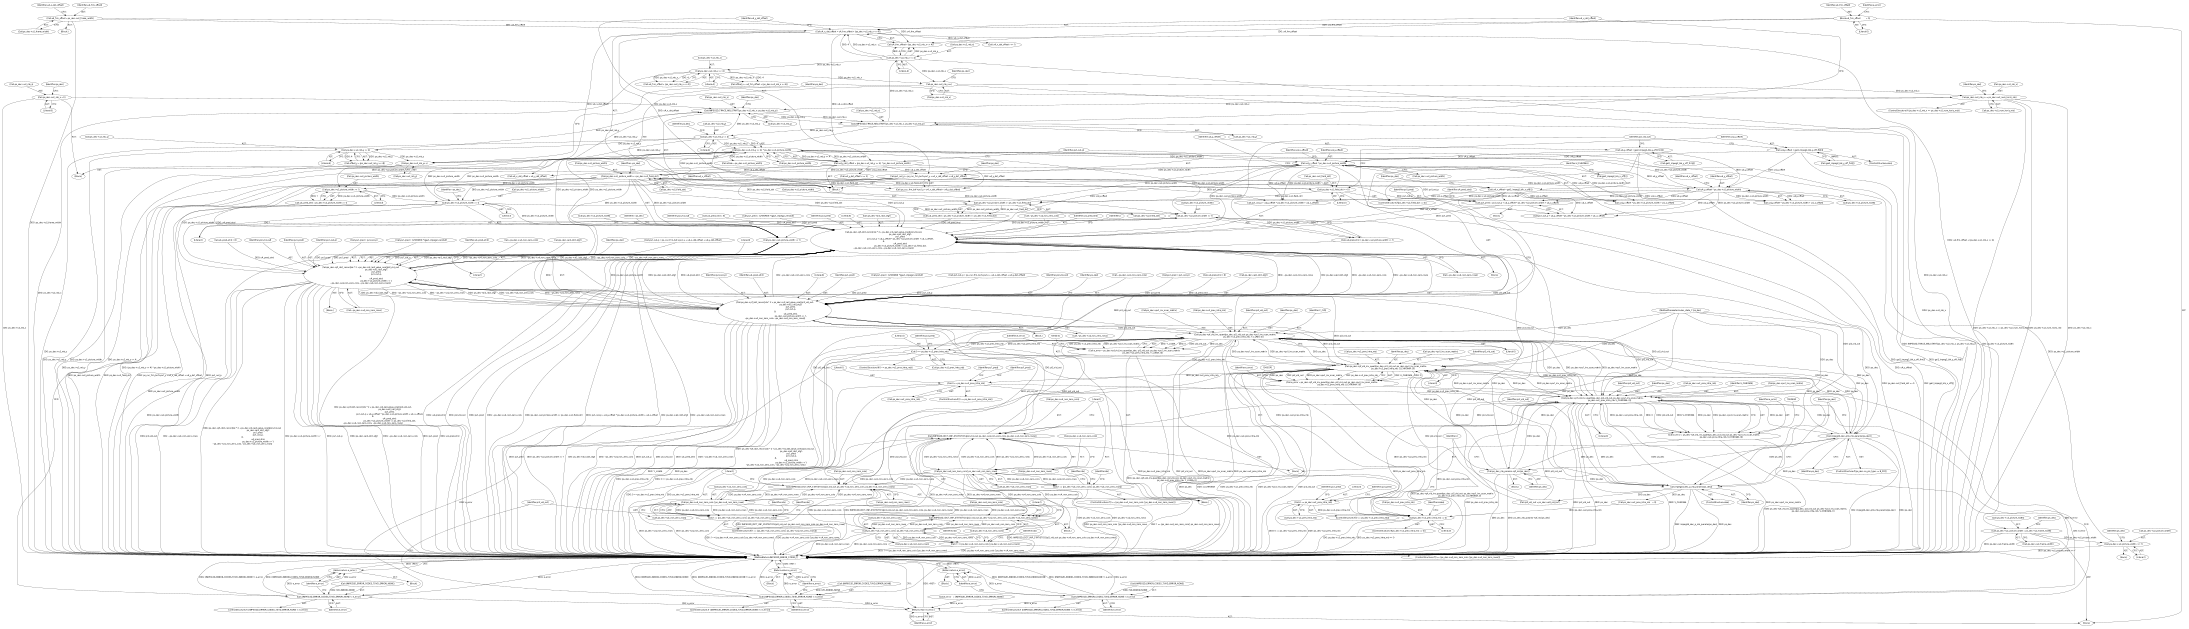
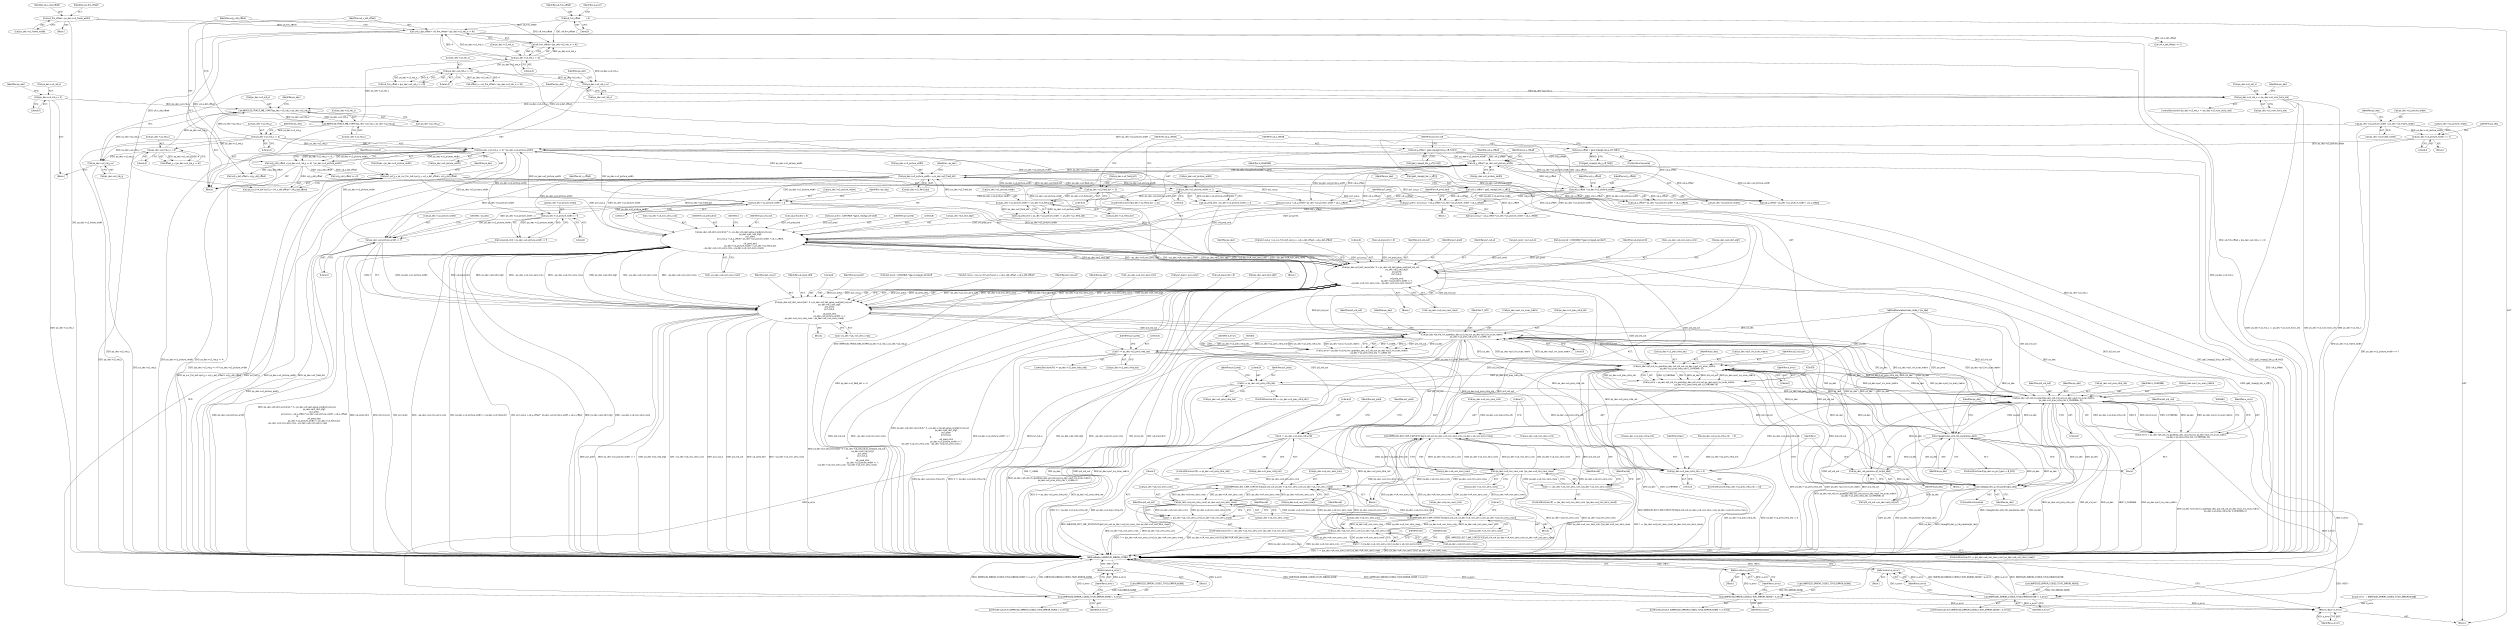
(1855, 18) -> (576, 18)
(1603, 160) -> (1442, 130)
(1872, 368) -> (1938, 368)
(1959, 414) -> none
(1665, 495) -> (2014, 456)
